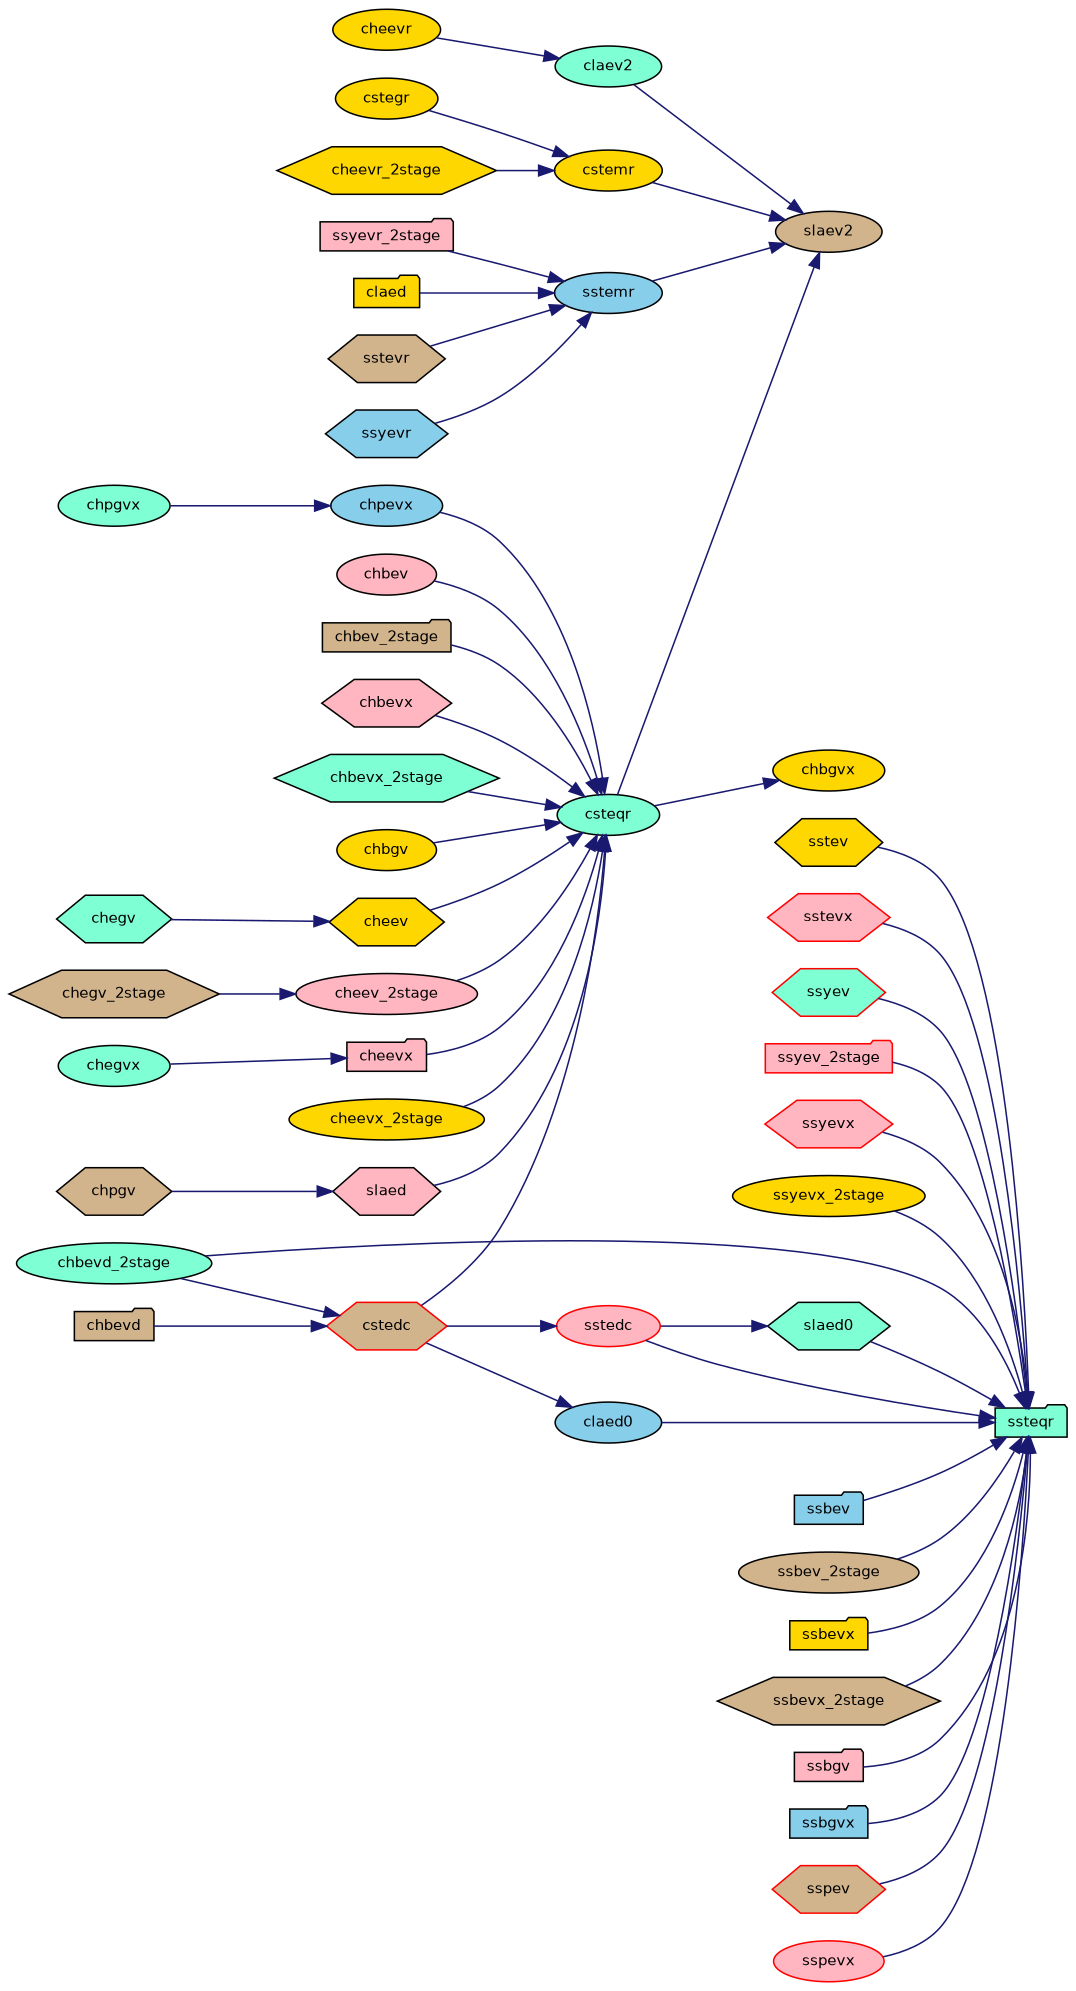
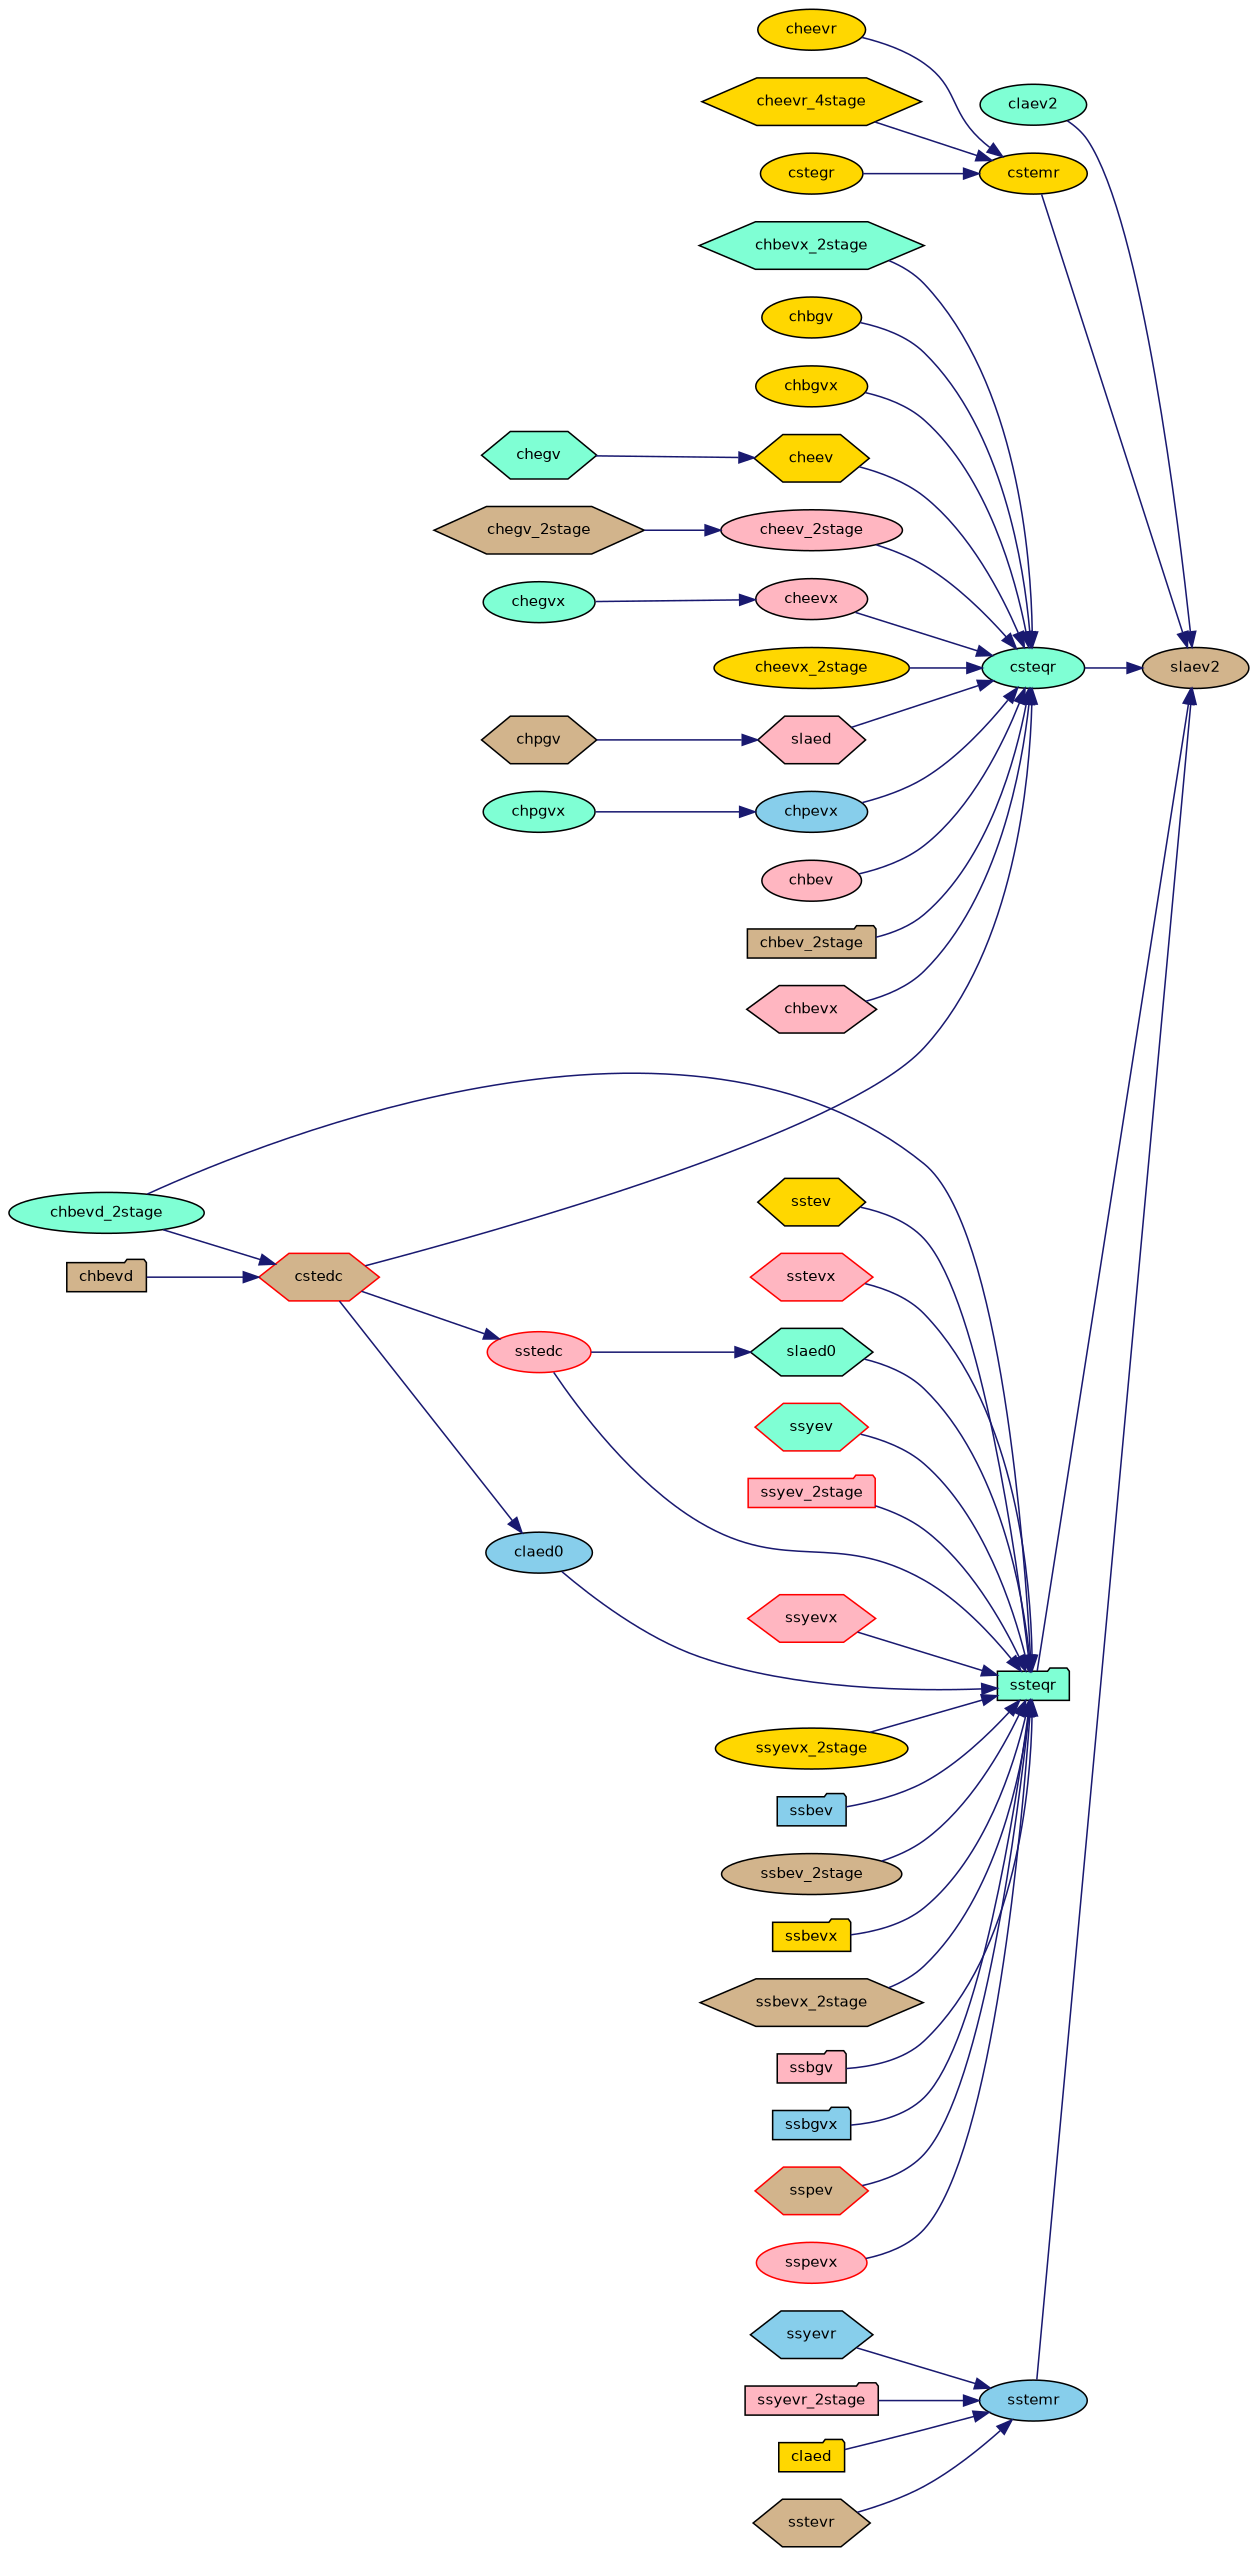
(490, 47) -> (939, 77)
(387, 171) -> (812, 102)
(709, 795) -> (976, 489)
(387, 1057) -> (812, 599)
none -> (1113, 1187)
